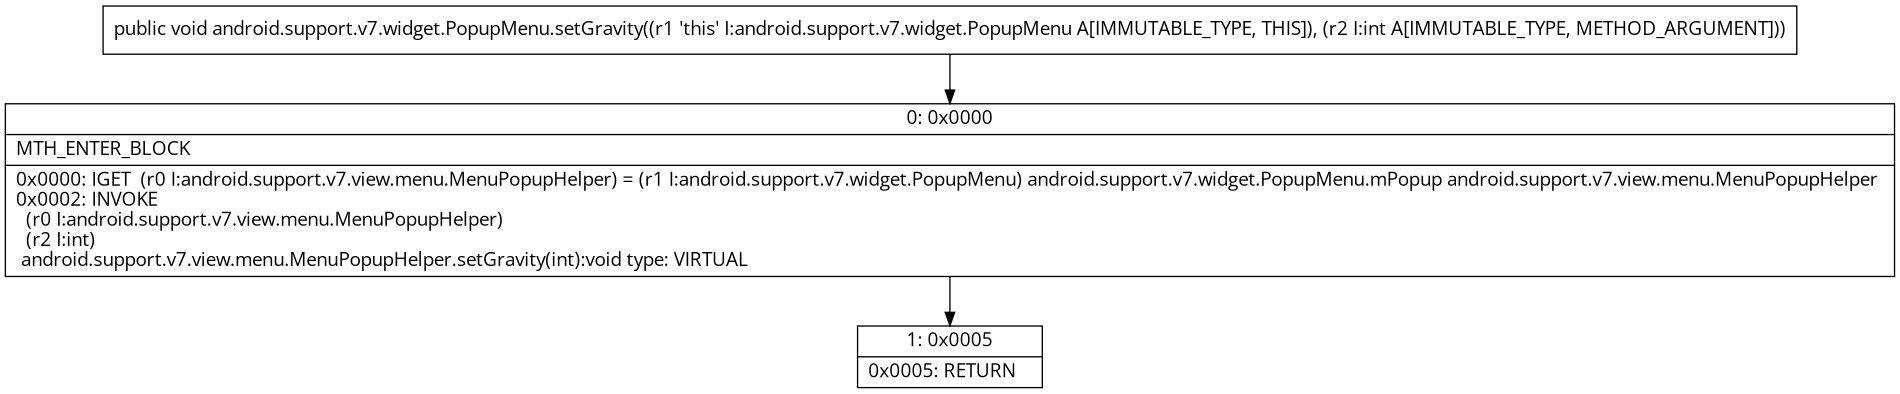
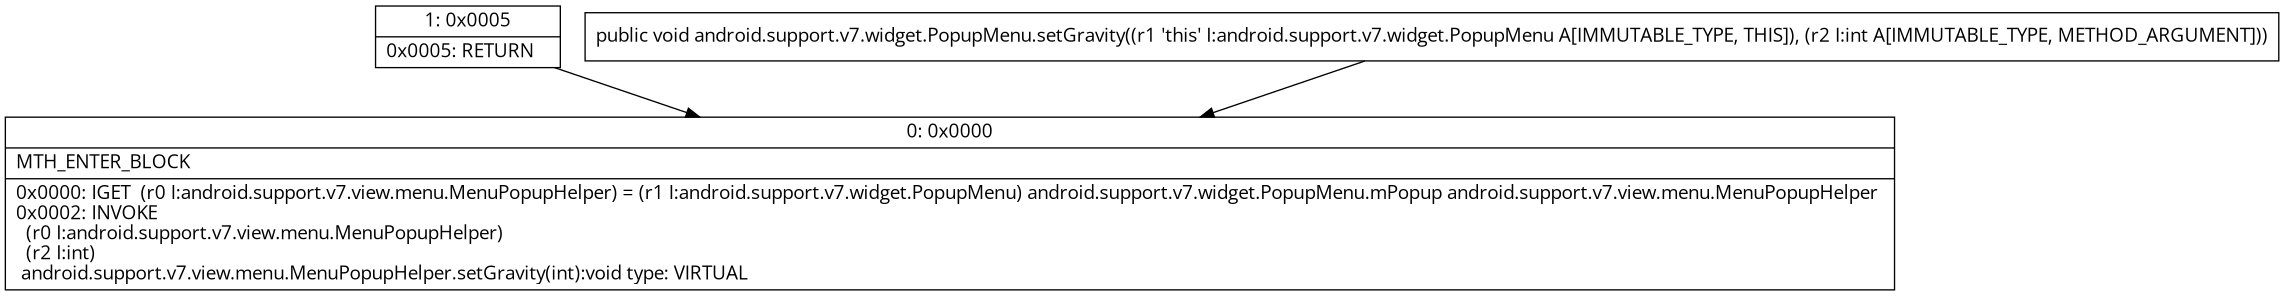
(950, 294) -> (621, 90)
